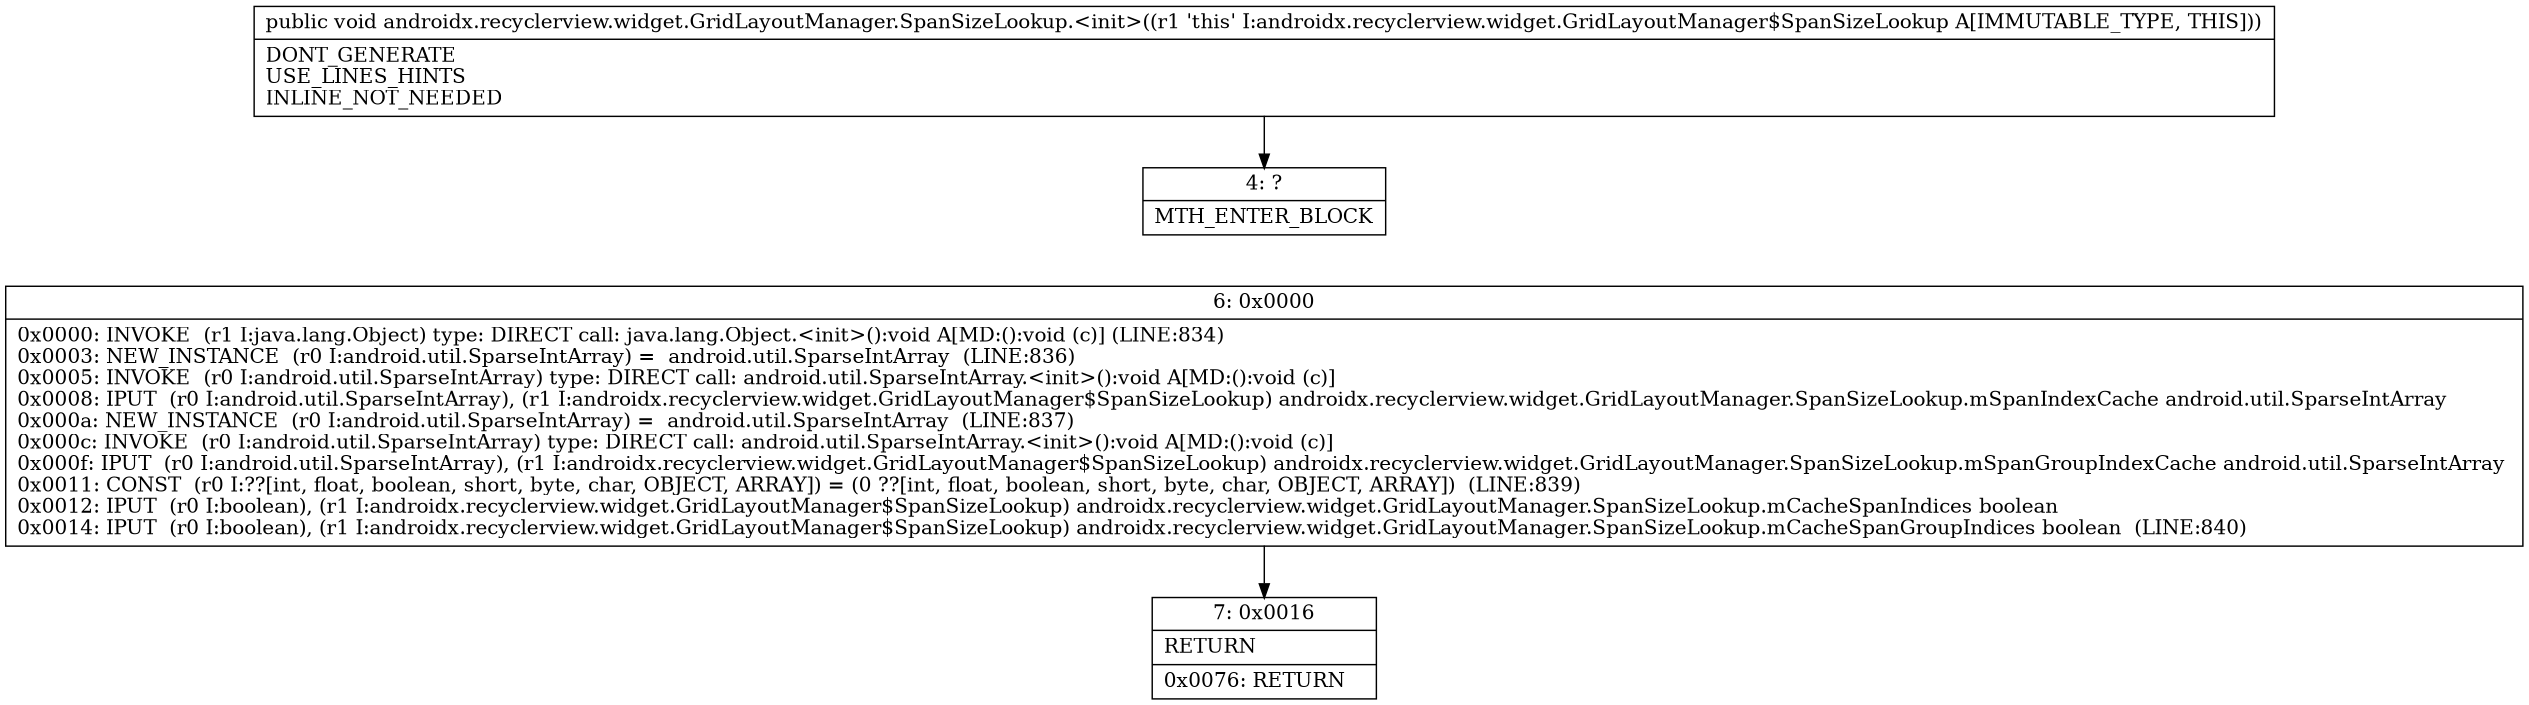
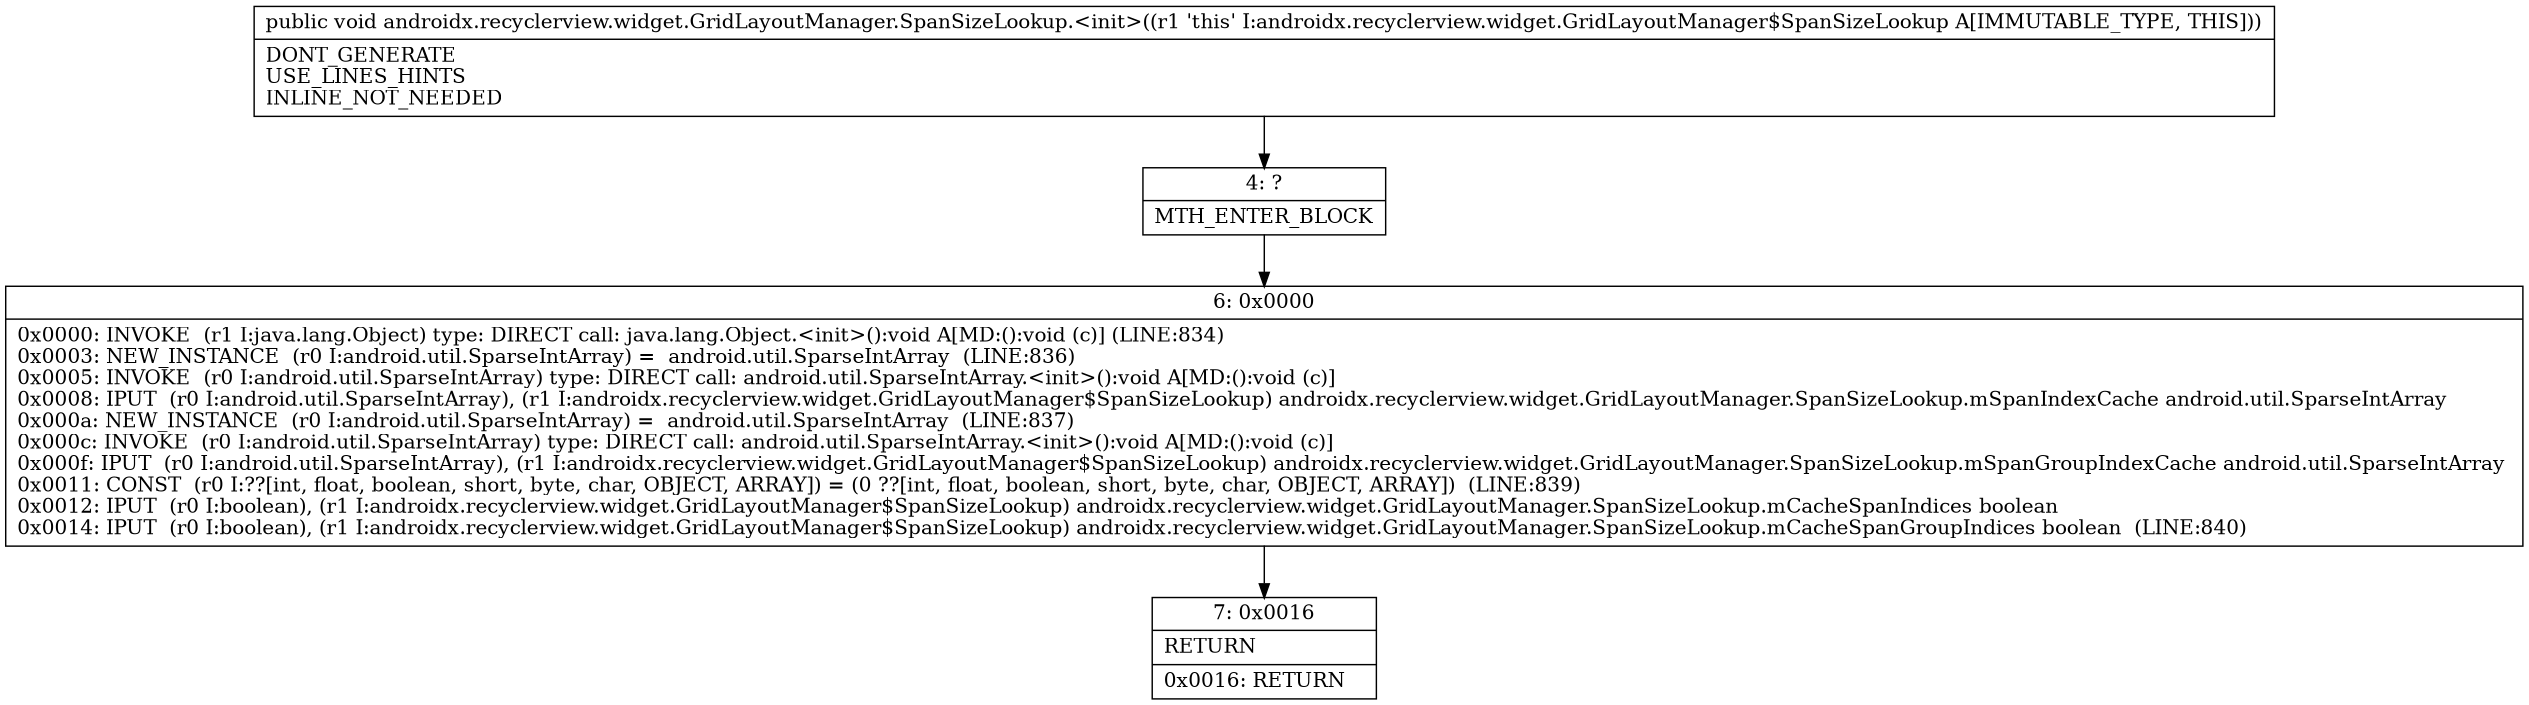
none -> (1264, 253)
(1264, 681) -> (1264, 681)
